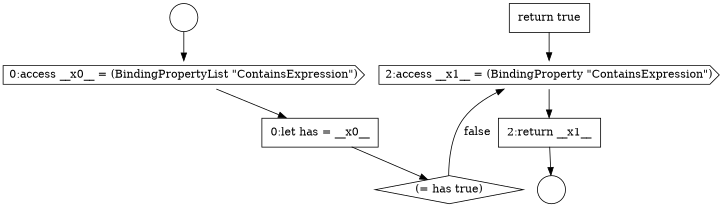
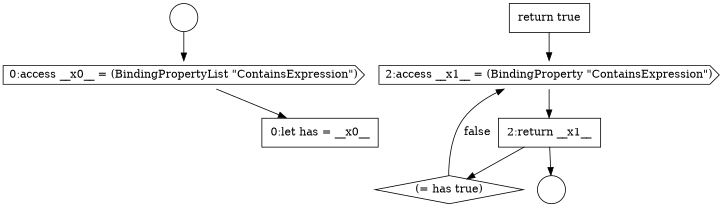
(386, 162) -> (499, 161)
